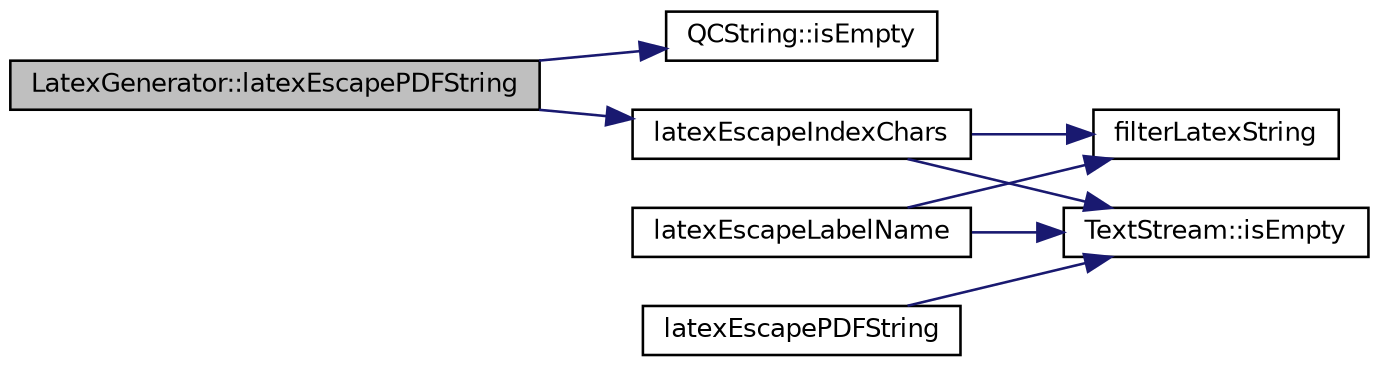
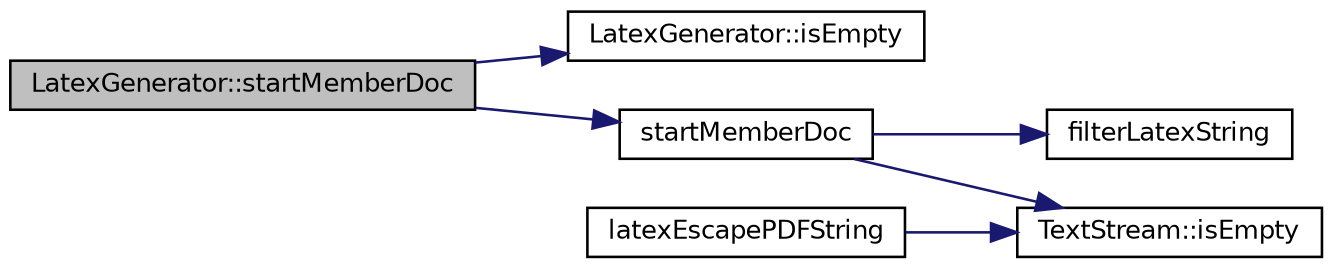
(802, 36) -> (746, 36)
(275, 85) -> (243, 85)
(802, 134) -> (746, 134)
(802, 232) -> none
